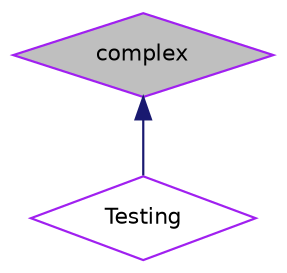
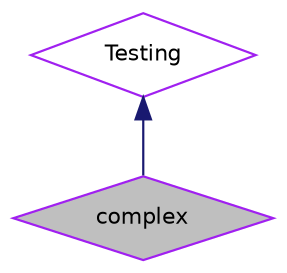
(143, 148) -> (143, 148)
